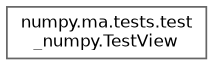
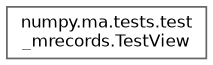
(107, 33) -> (107, 33)
